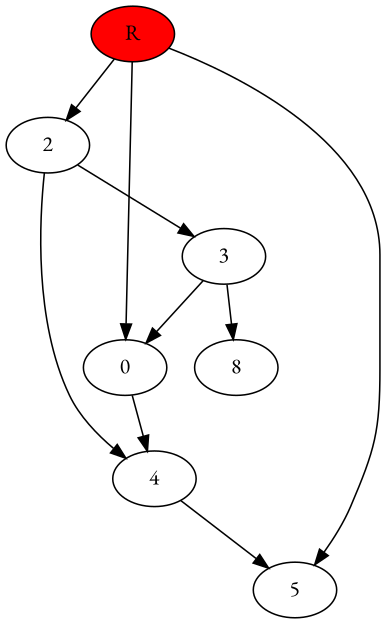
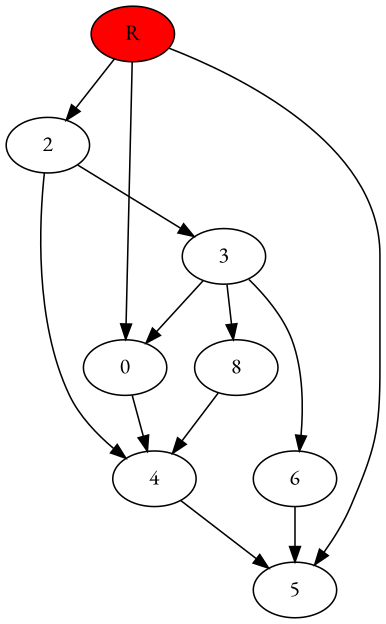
none -> (200, 417)
none -> (295, 479)
